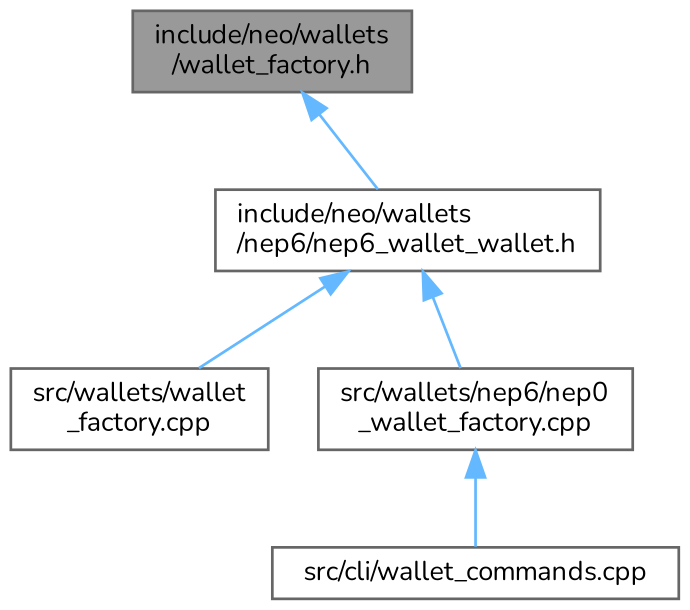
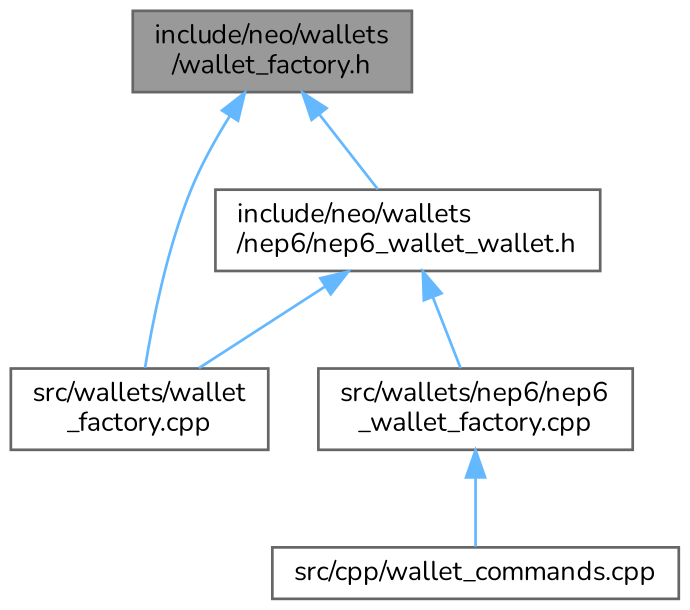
none -> (174, 237)
(476, 409) -> (476, 409)
(476, 573) -> (476, 573)
